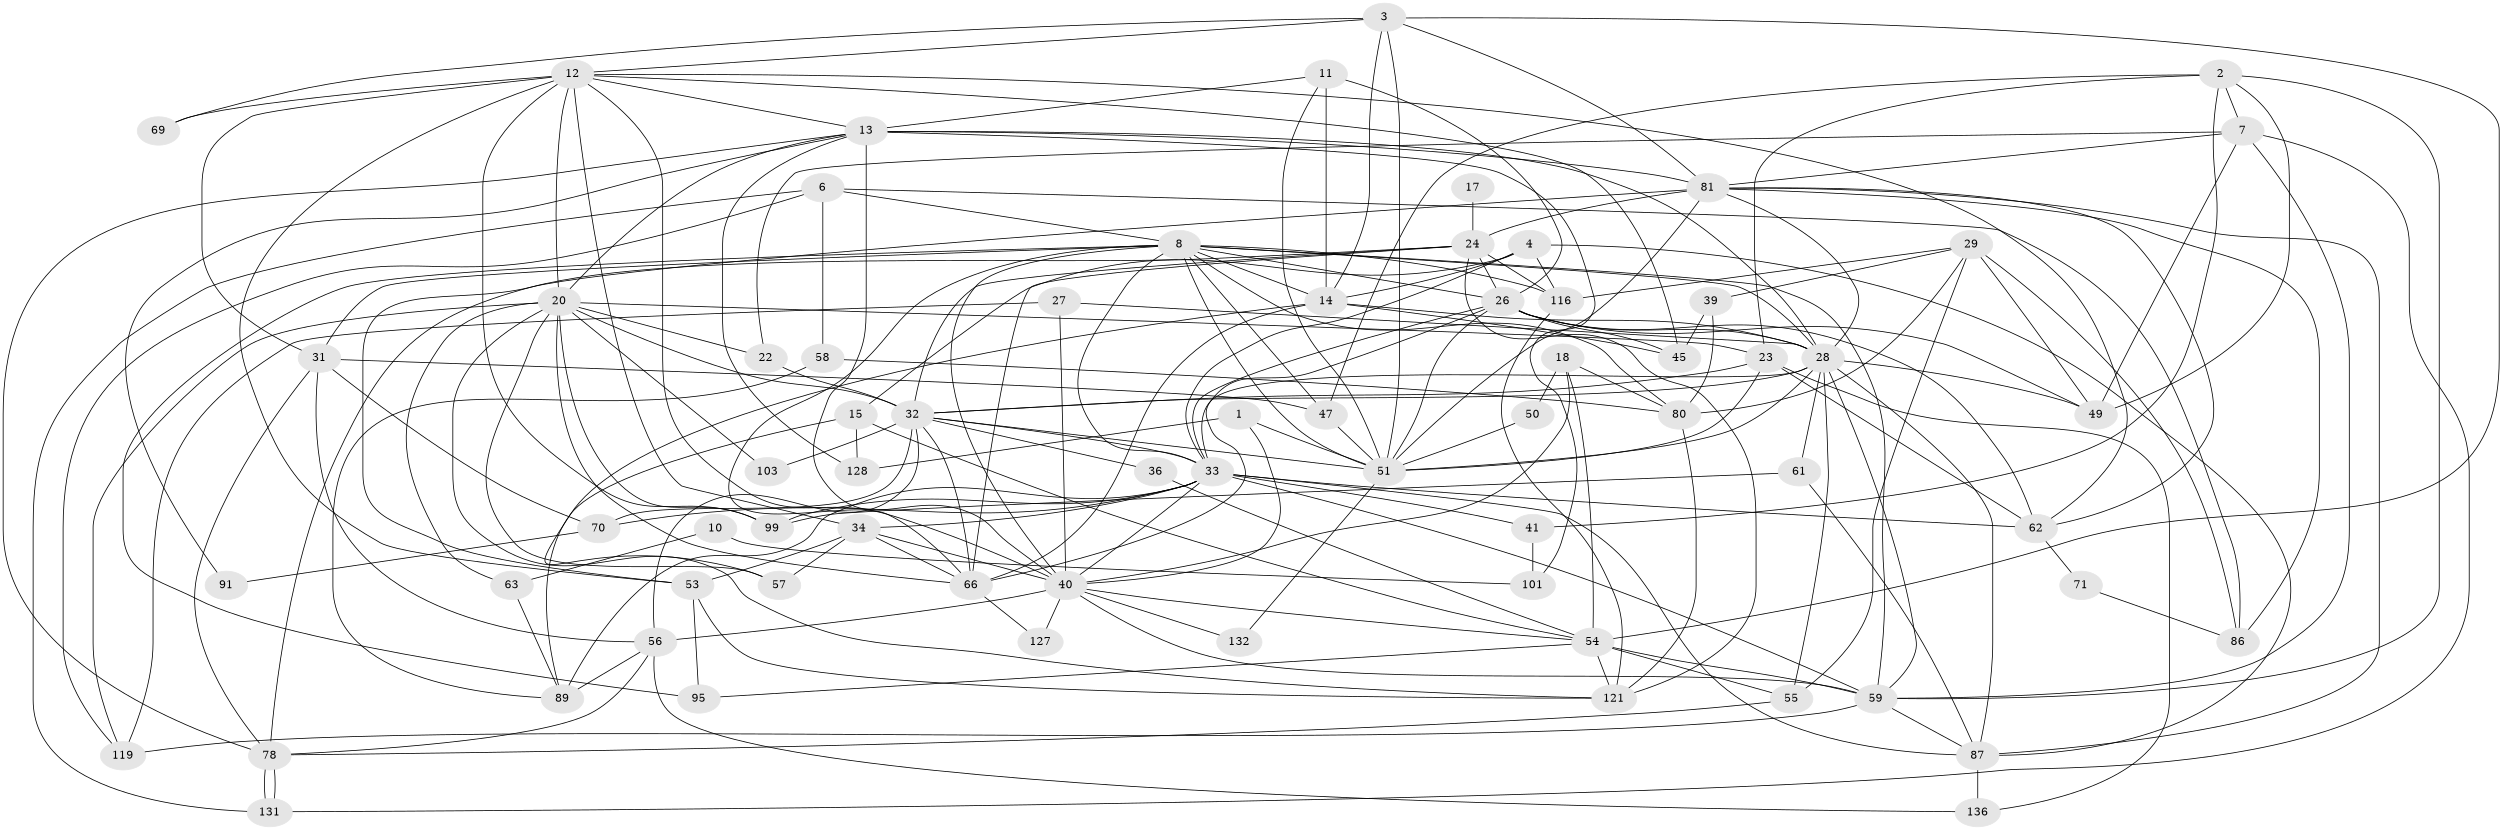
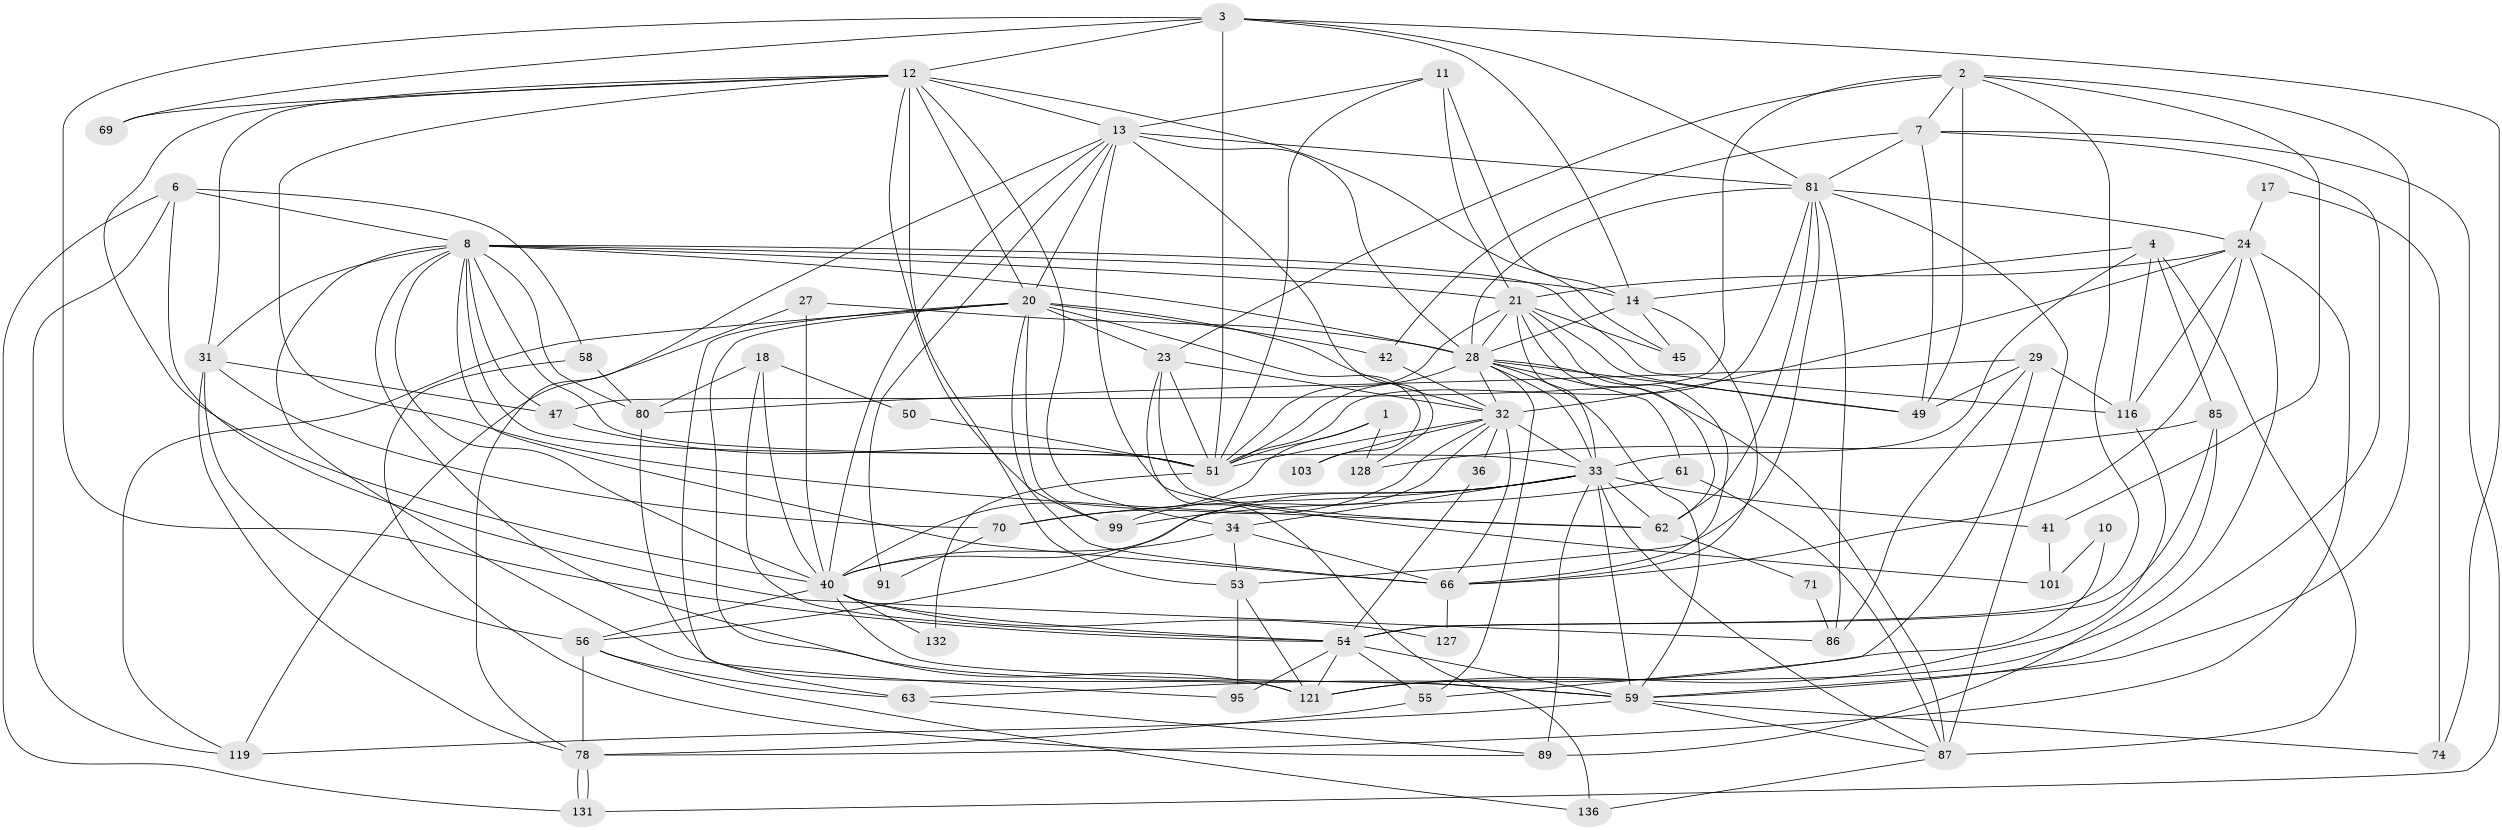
(1503, 301) -> (1516, 301)
(1711, 301) -> none
(766, 358) -> (1386, 358)
(856, 415) -> (2216, 415)
(779, 585) -> none
none -> (2068, 602)
(609, 671) -> (742, 682)
none -> (2439, 756)
